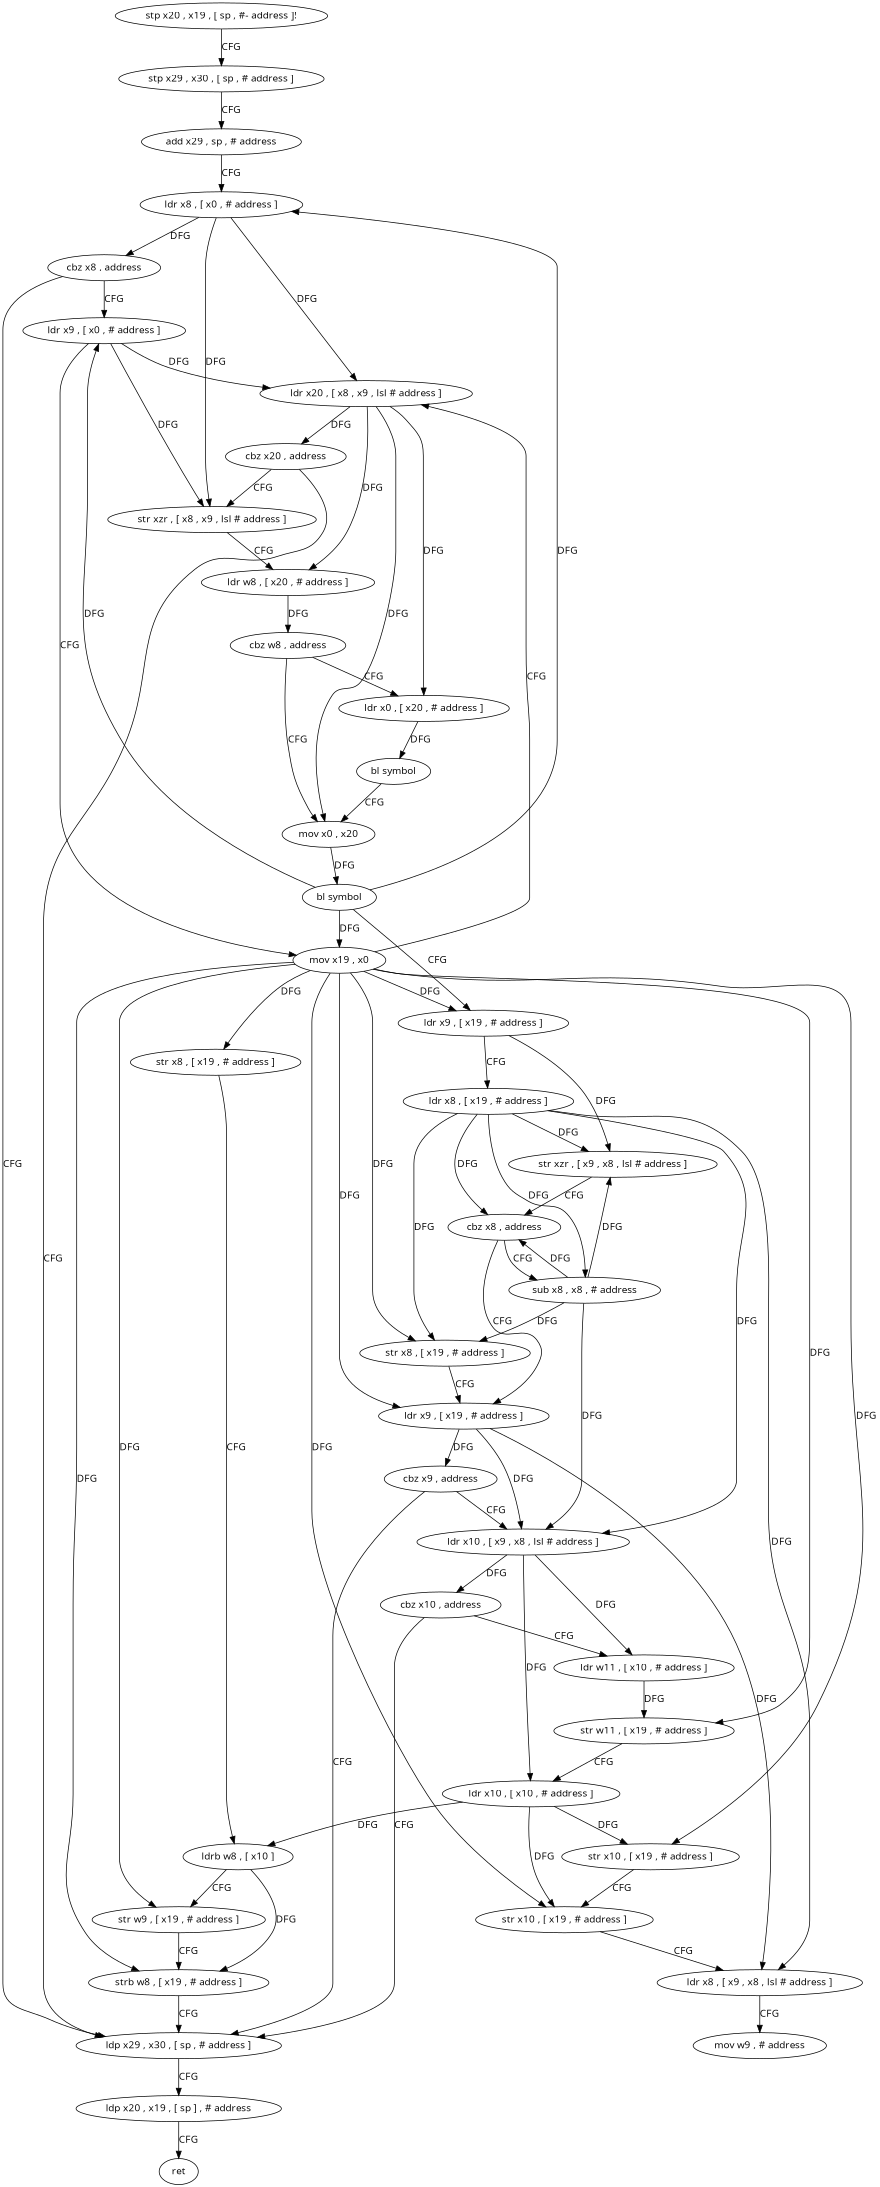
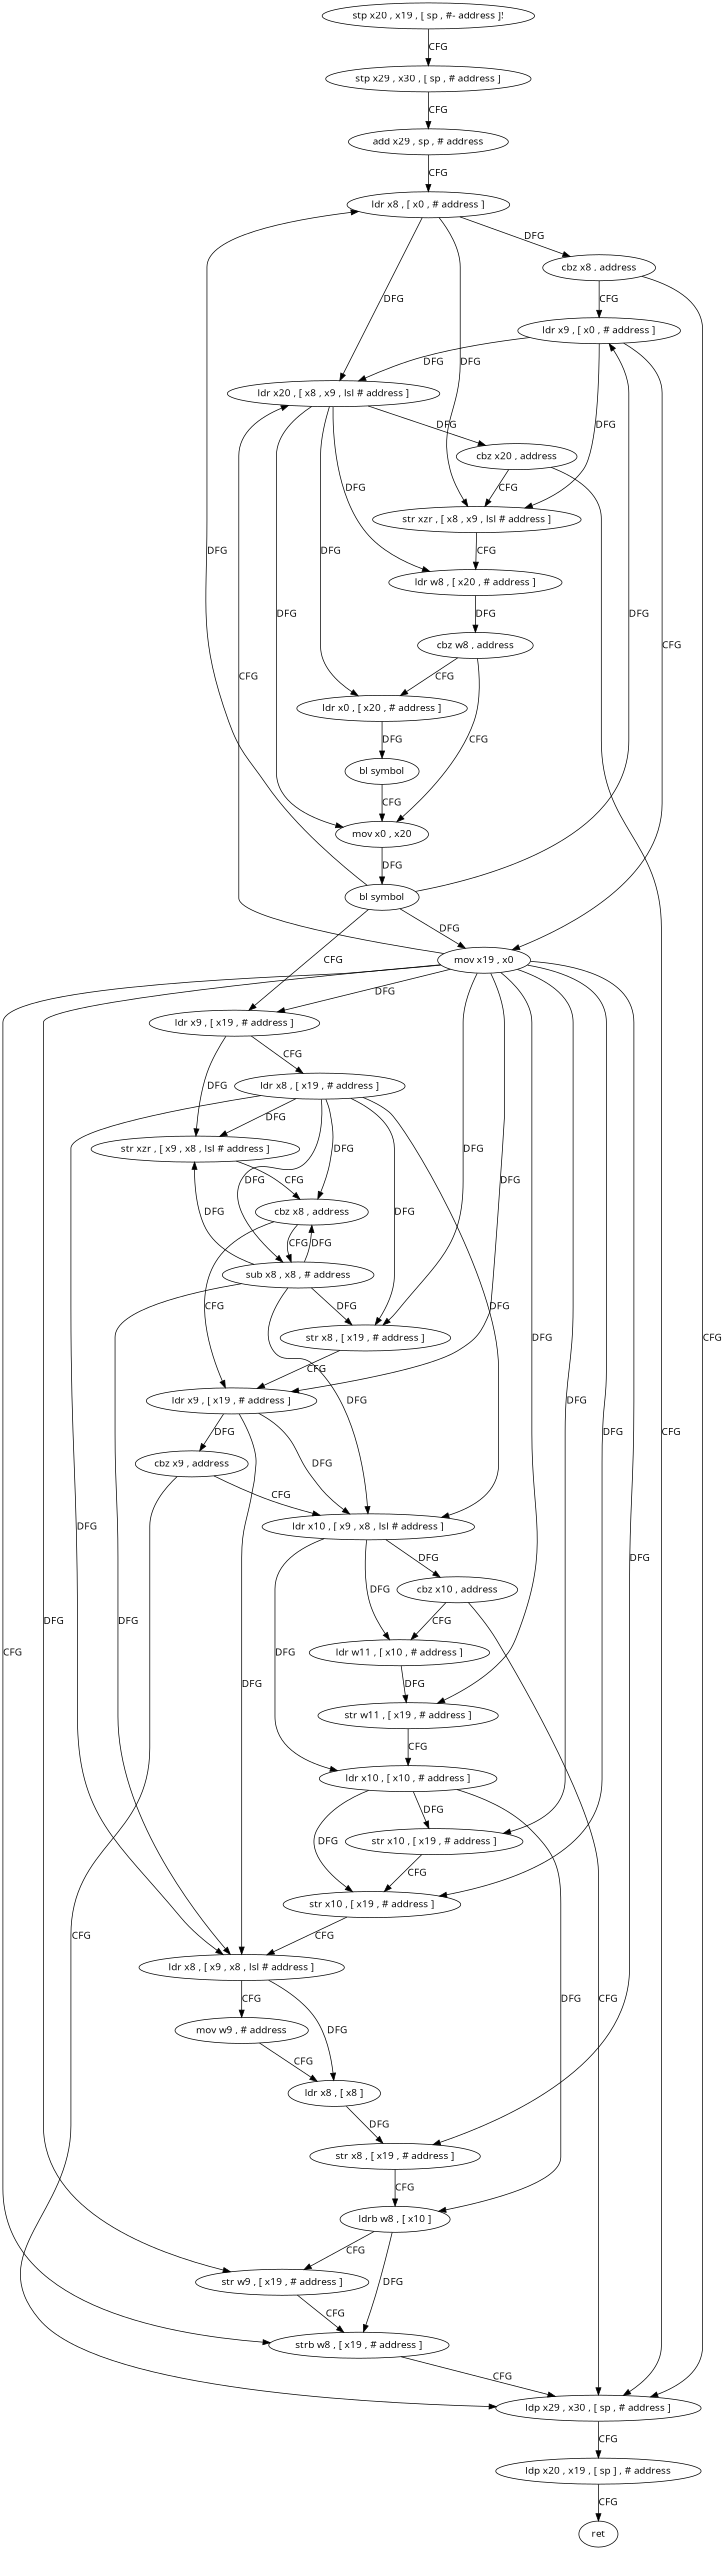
(87, 1479) -> (13, 1653)
none -> (118, 1586)
none -> (334, 2093)
